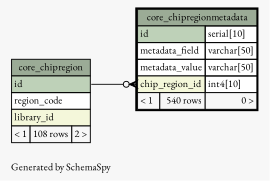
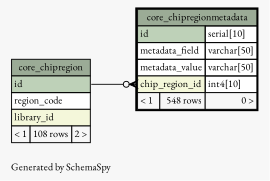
(184, 101) -> (184, 101)
